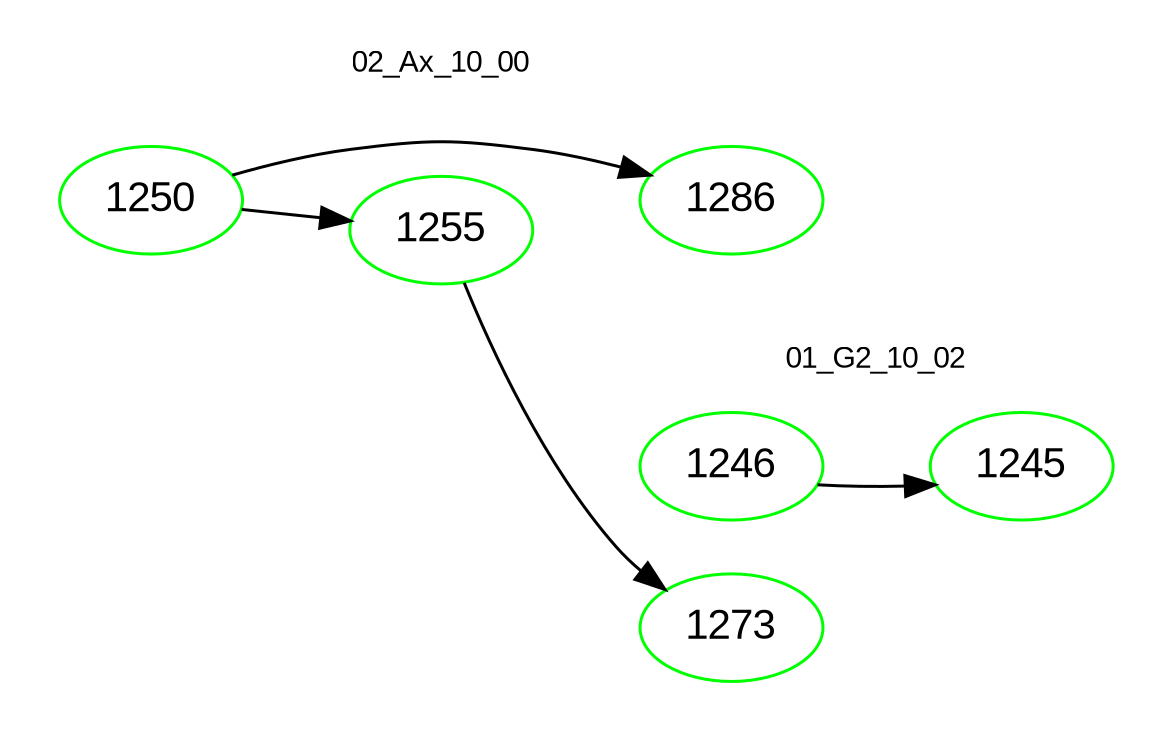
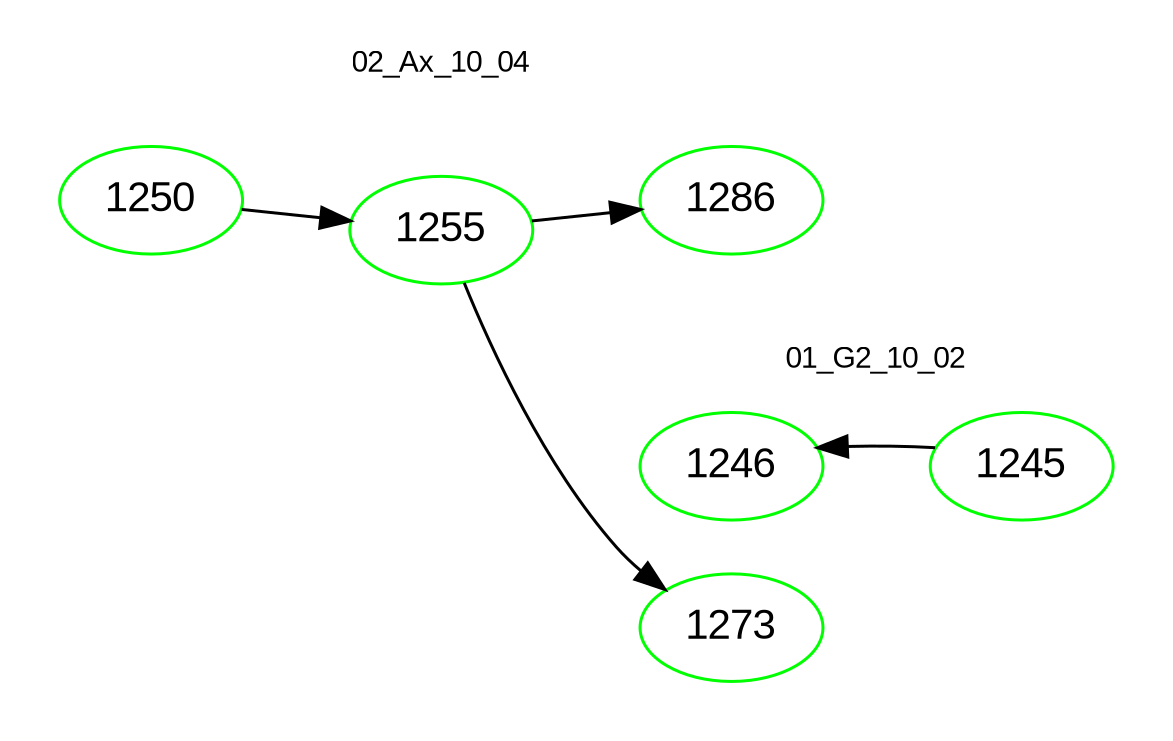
(441, 64) -> (441, 64)
(426, 142) -> (571, 217)
(861, 486) -> (892, 446)
